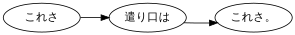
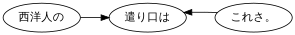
(42, 18) -> (42, 18)
(197, 23) -> (205, 12)
